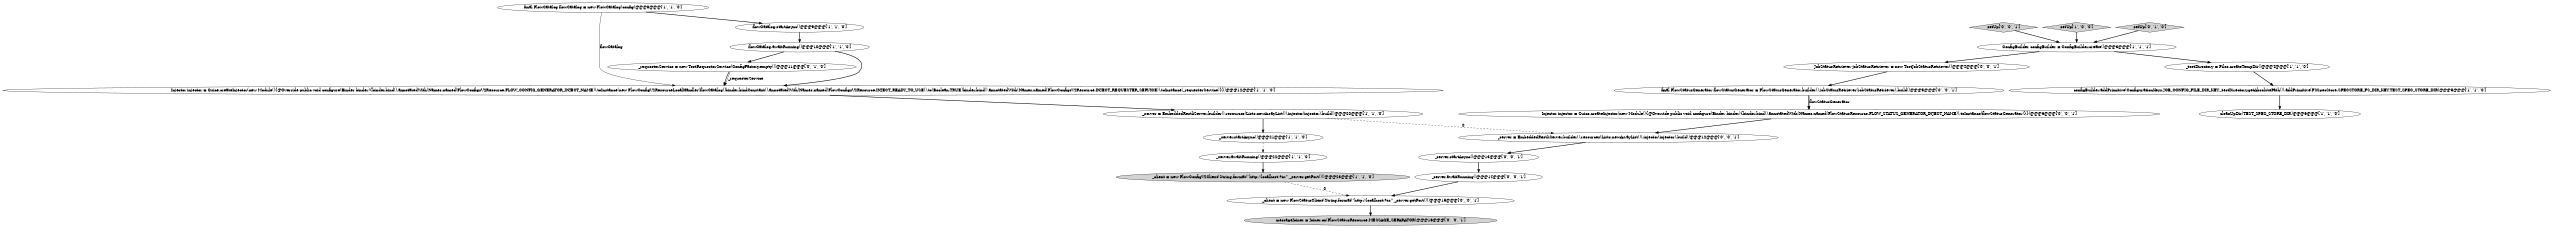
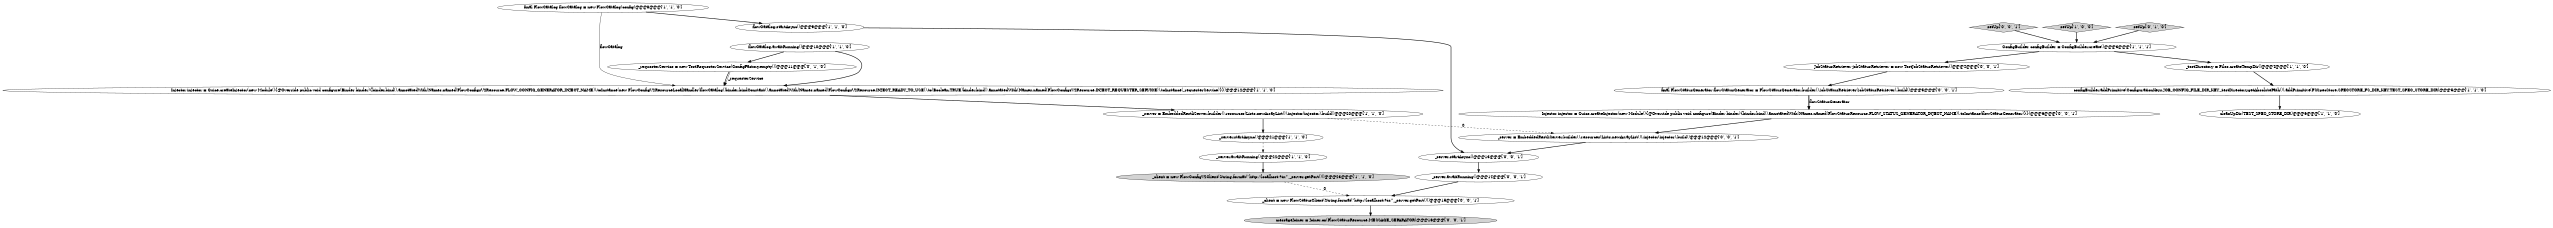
(800, 36) -> (1212, 32)
